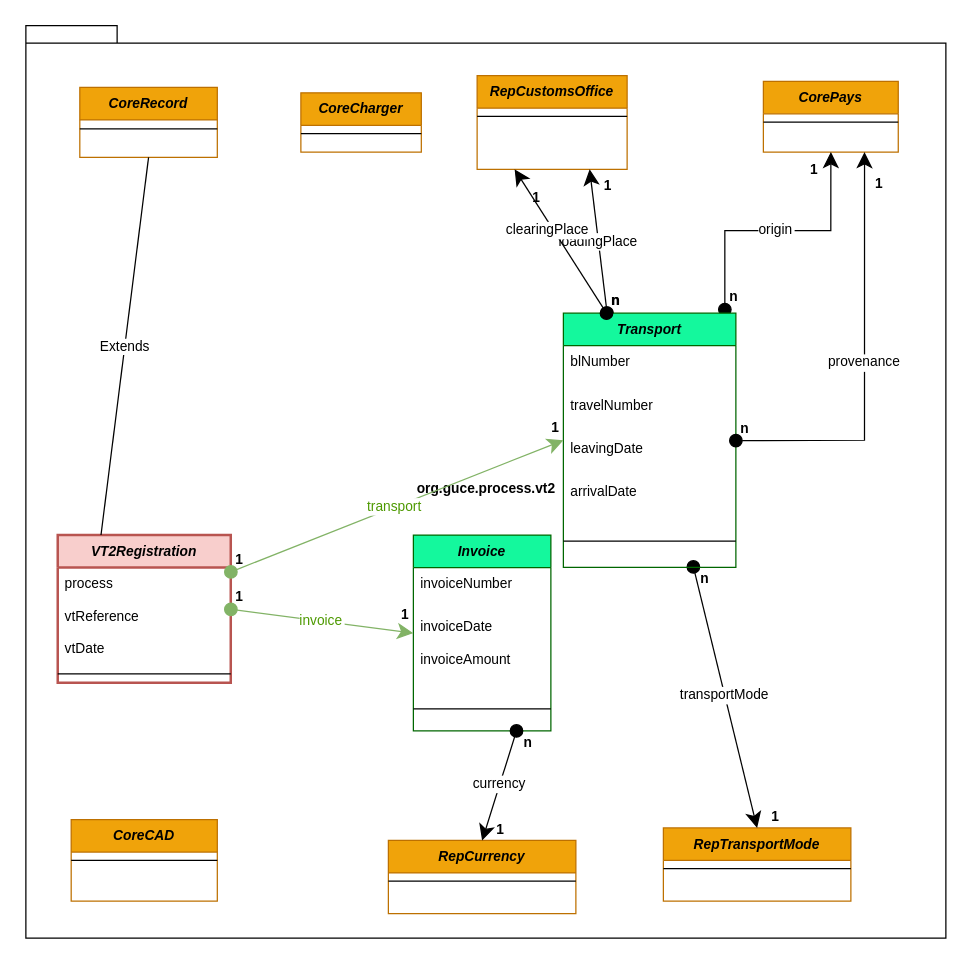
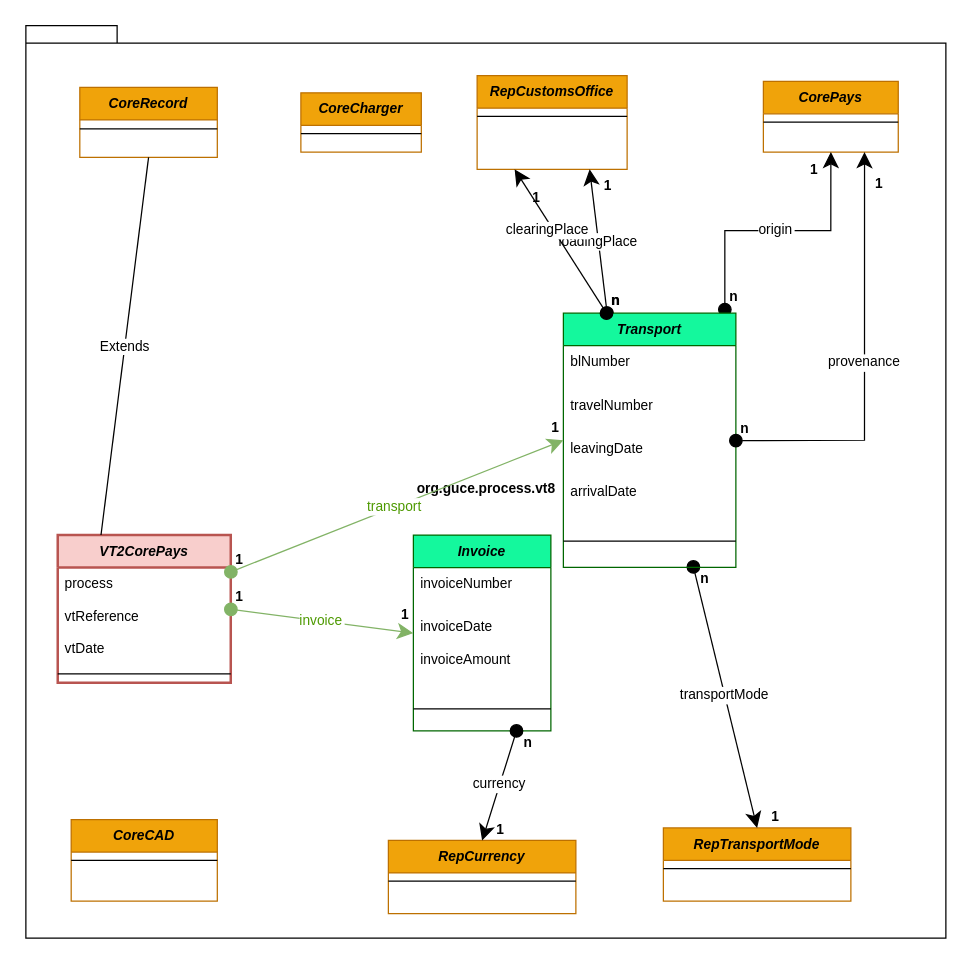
(486, 488) -> (486, 488)
(143, 551) -> (143, 551)
